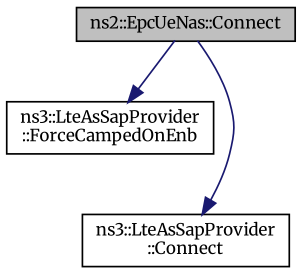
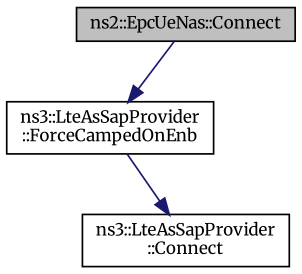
(233, 118) -> (143, 177)
